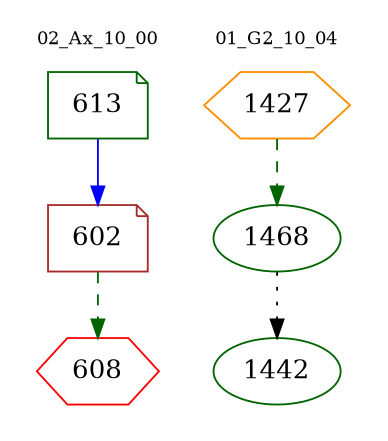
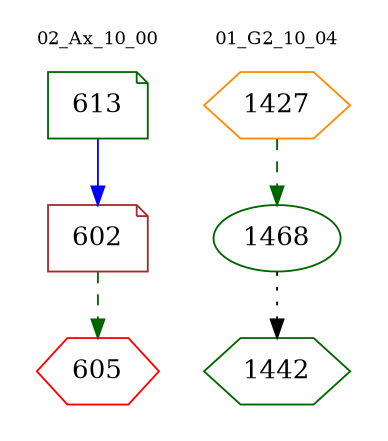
(98, 371) -> (98, 371)
(277, 371) -> (277, 371)
